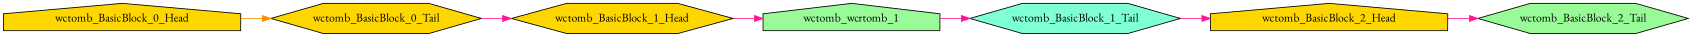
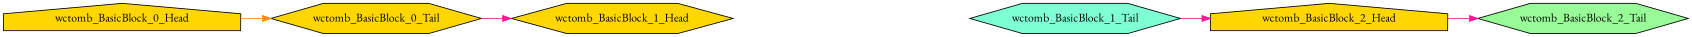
(851, 18) -> none
